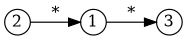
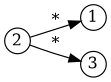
(125, 22) -> (49, 52)
